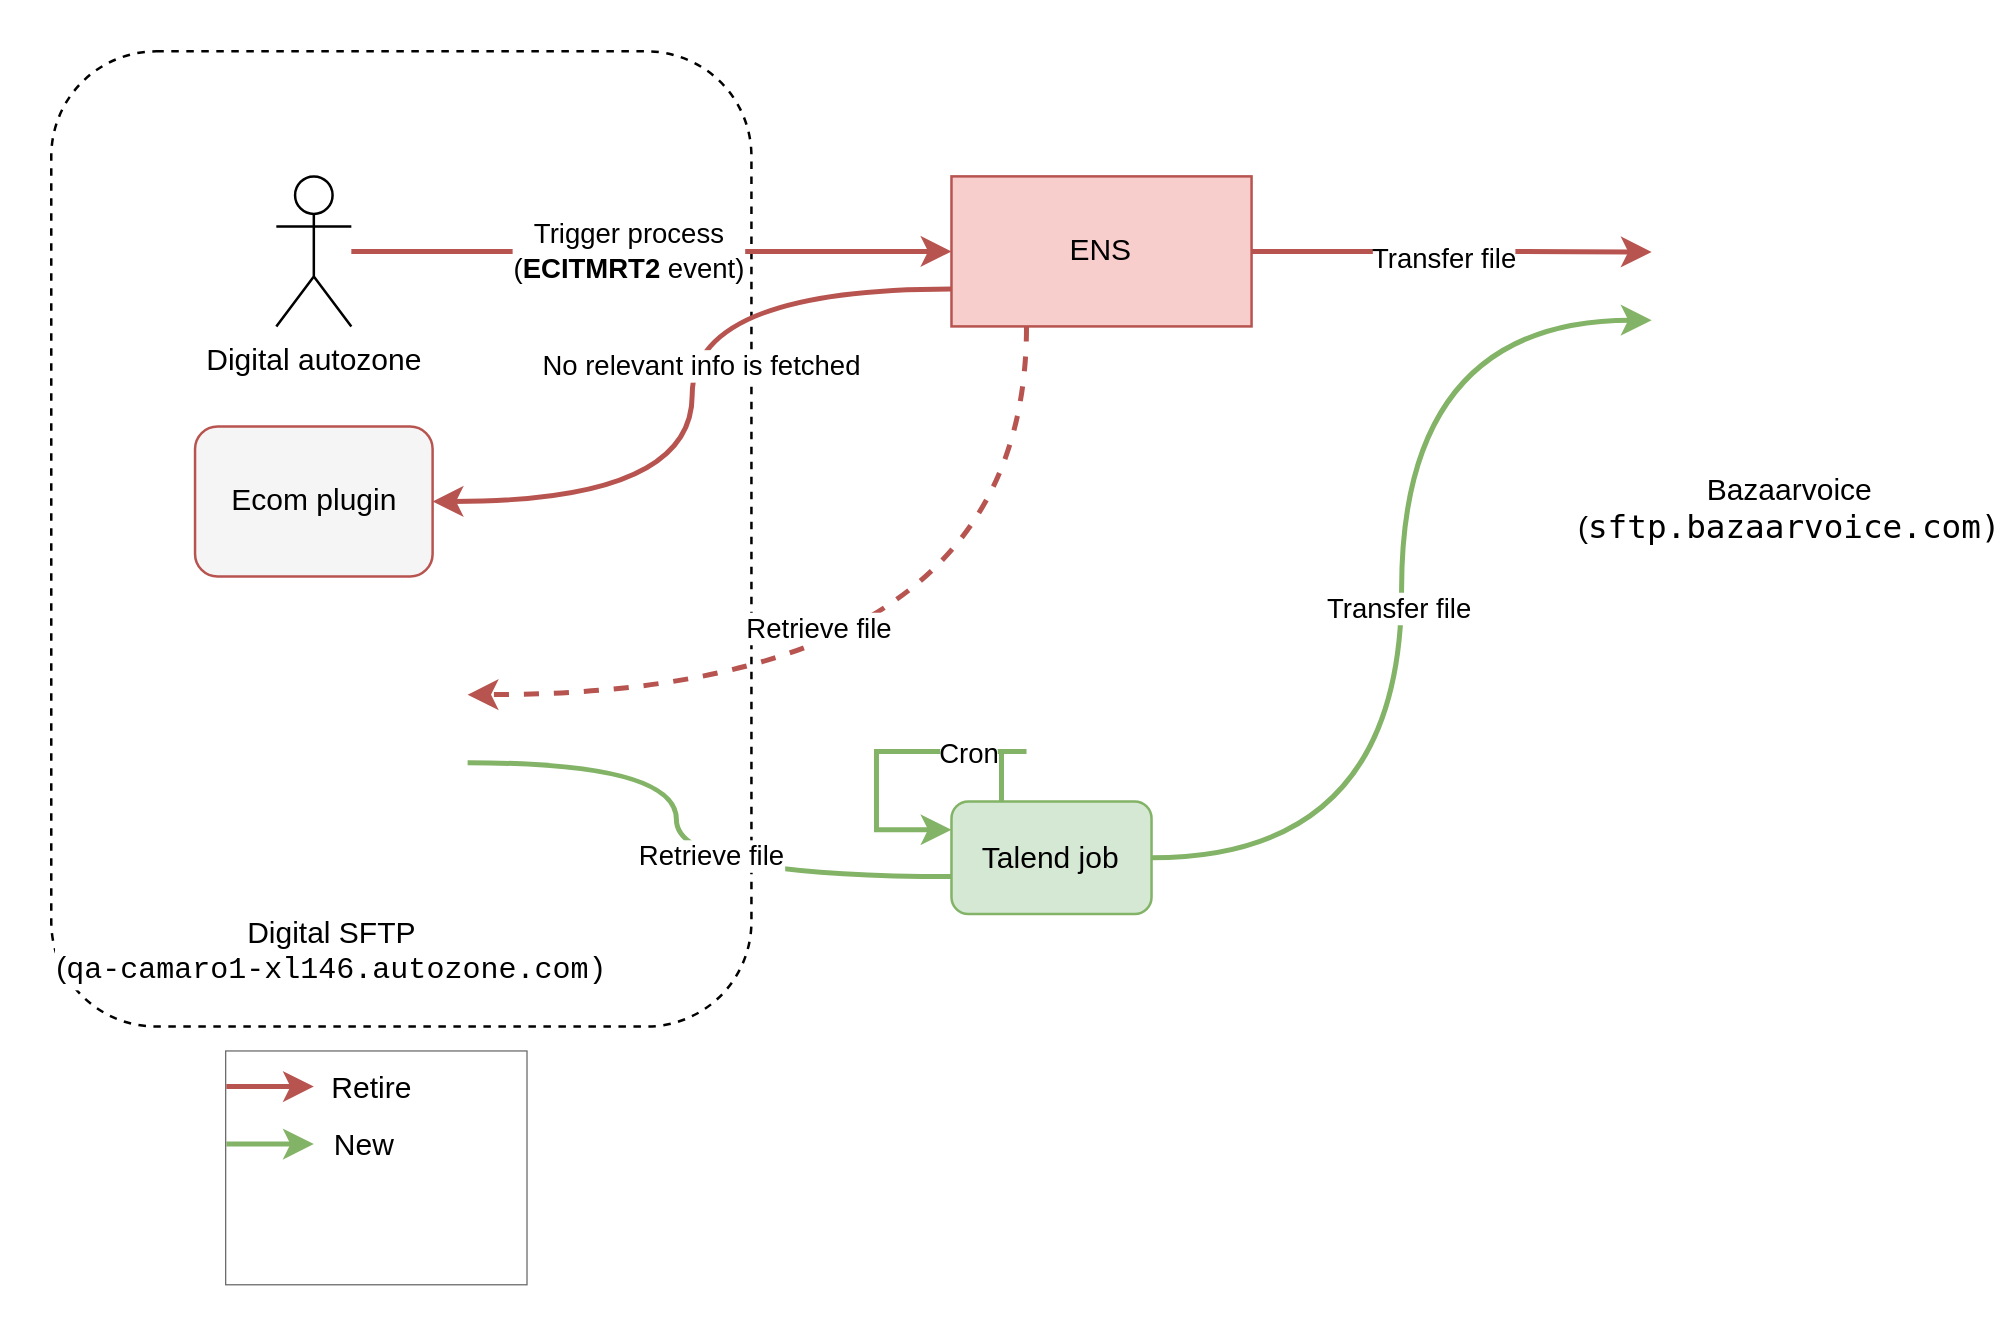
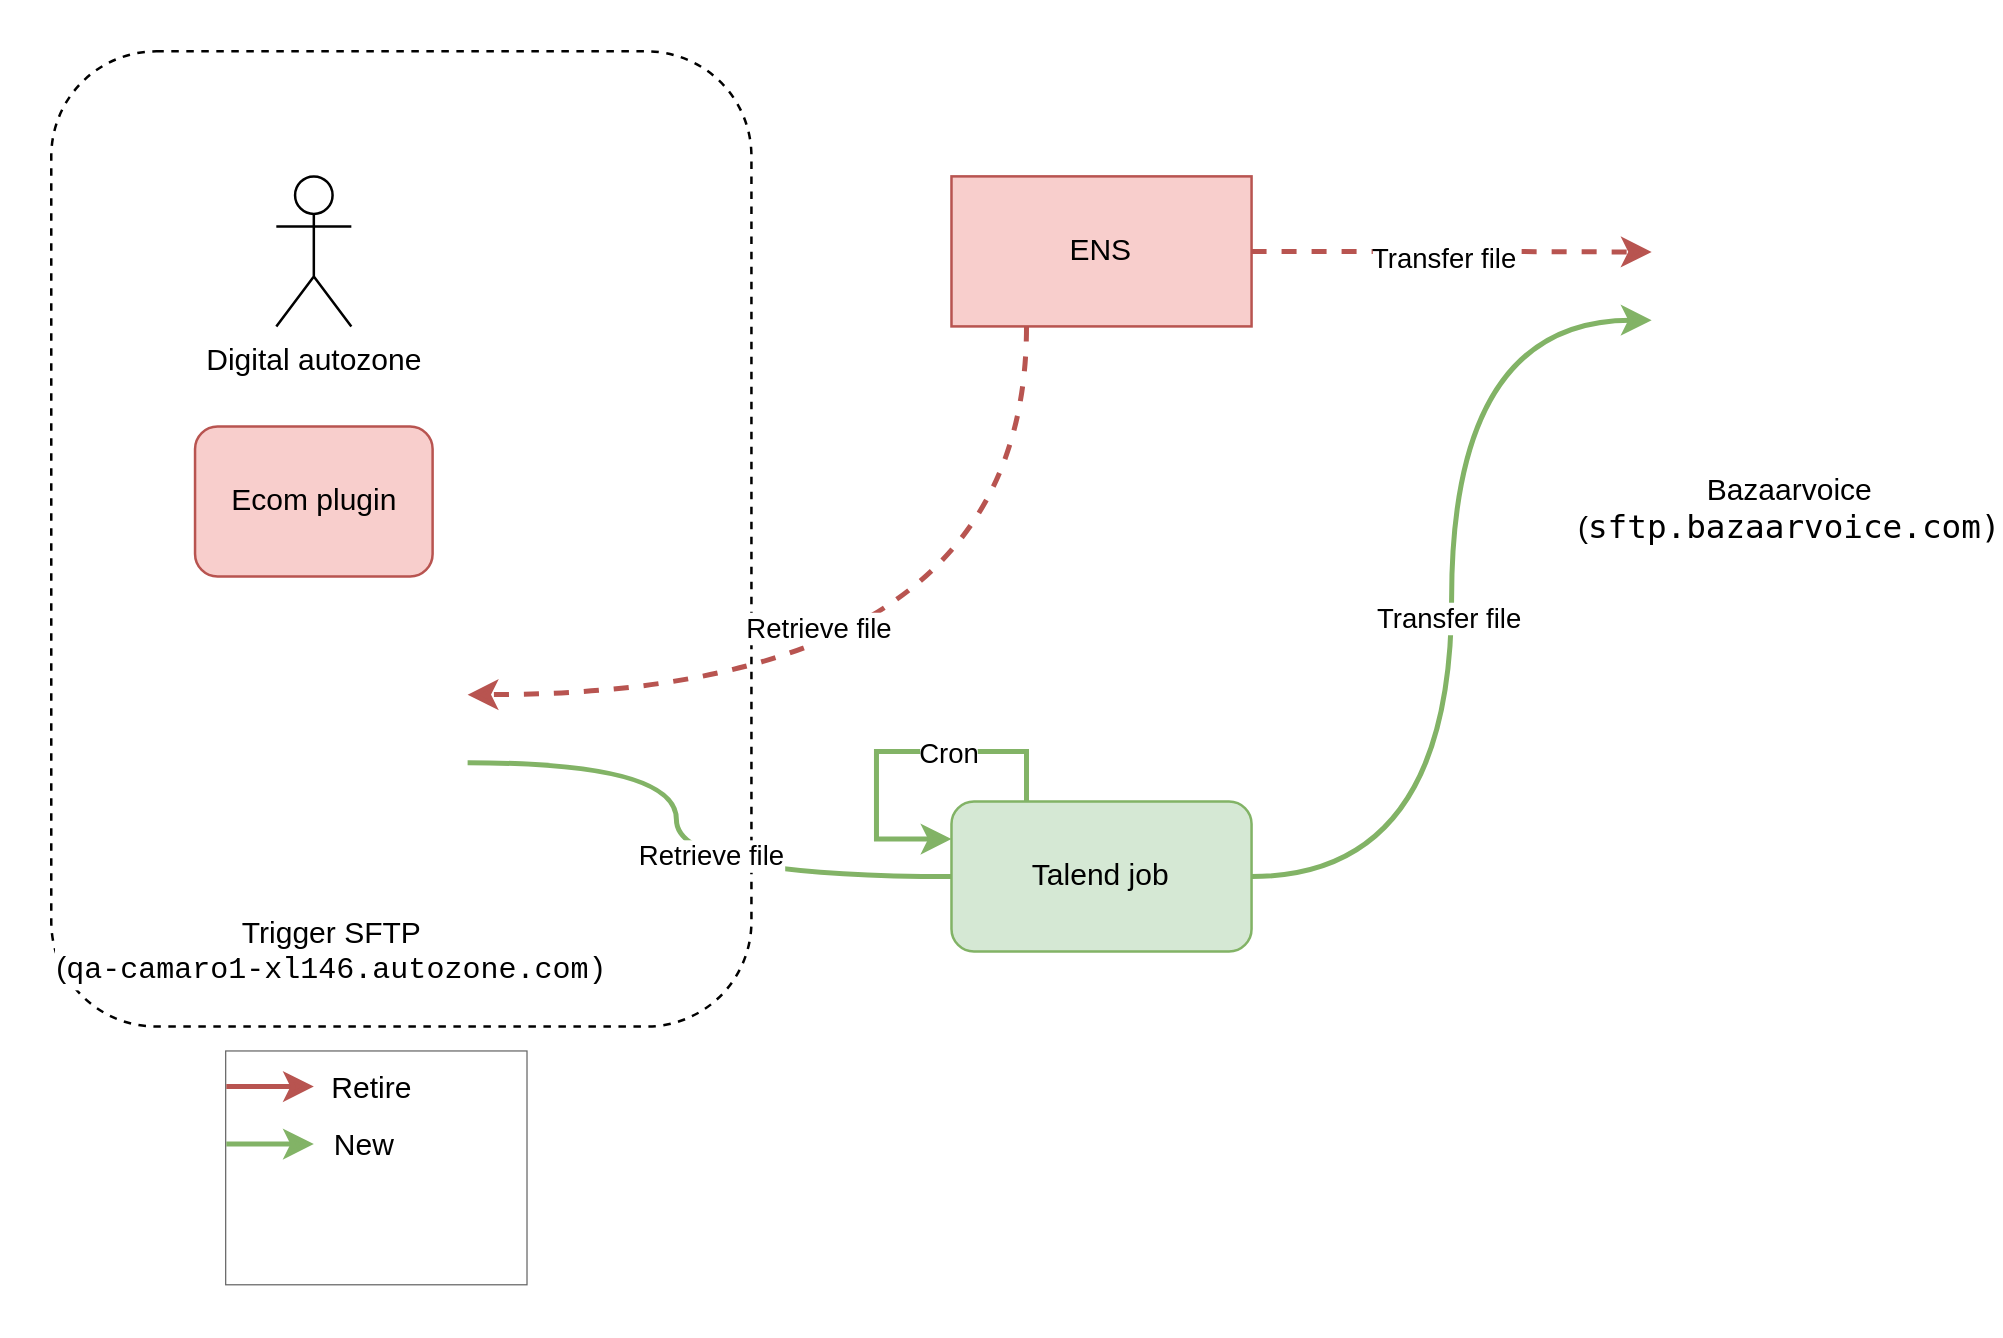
(837, 251) -> none
(1274, 251) -> (1274, 251)
(614, 481) -> none
(314, 501) -> (314, 501)
(1051, 858) -> (1101, 876)
(333, 952) -> (333, 952)
